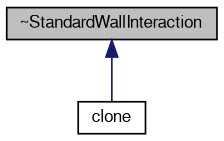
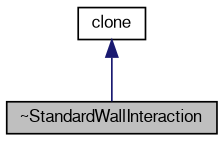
(112, 79) -> (112, 79)
